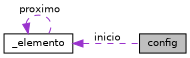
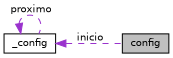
(38, 43) -> (30, 43)
